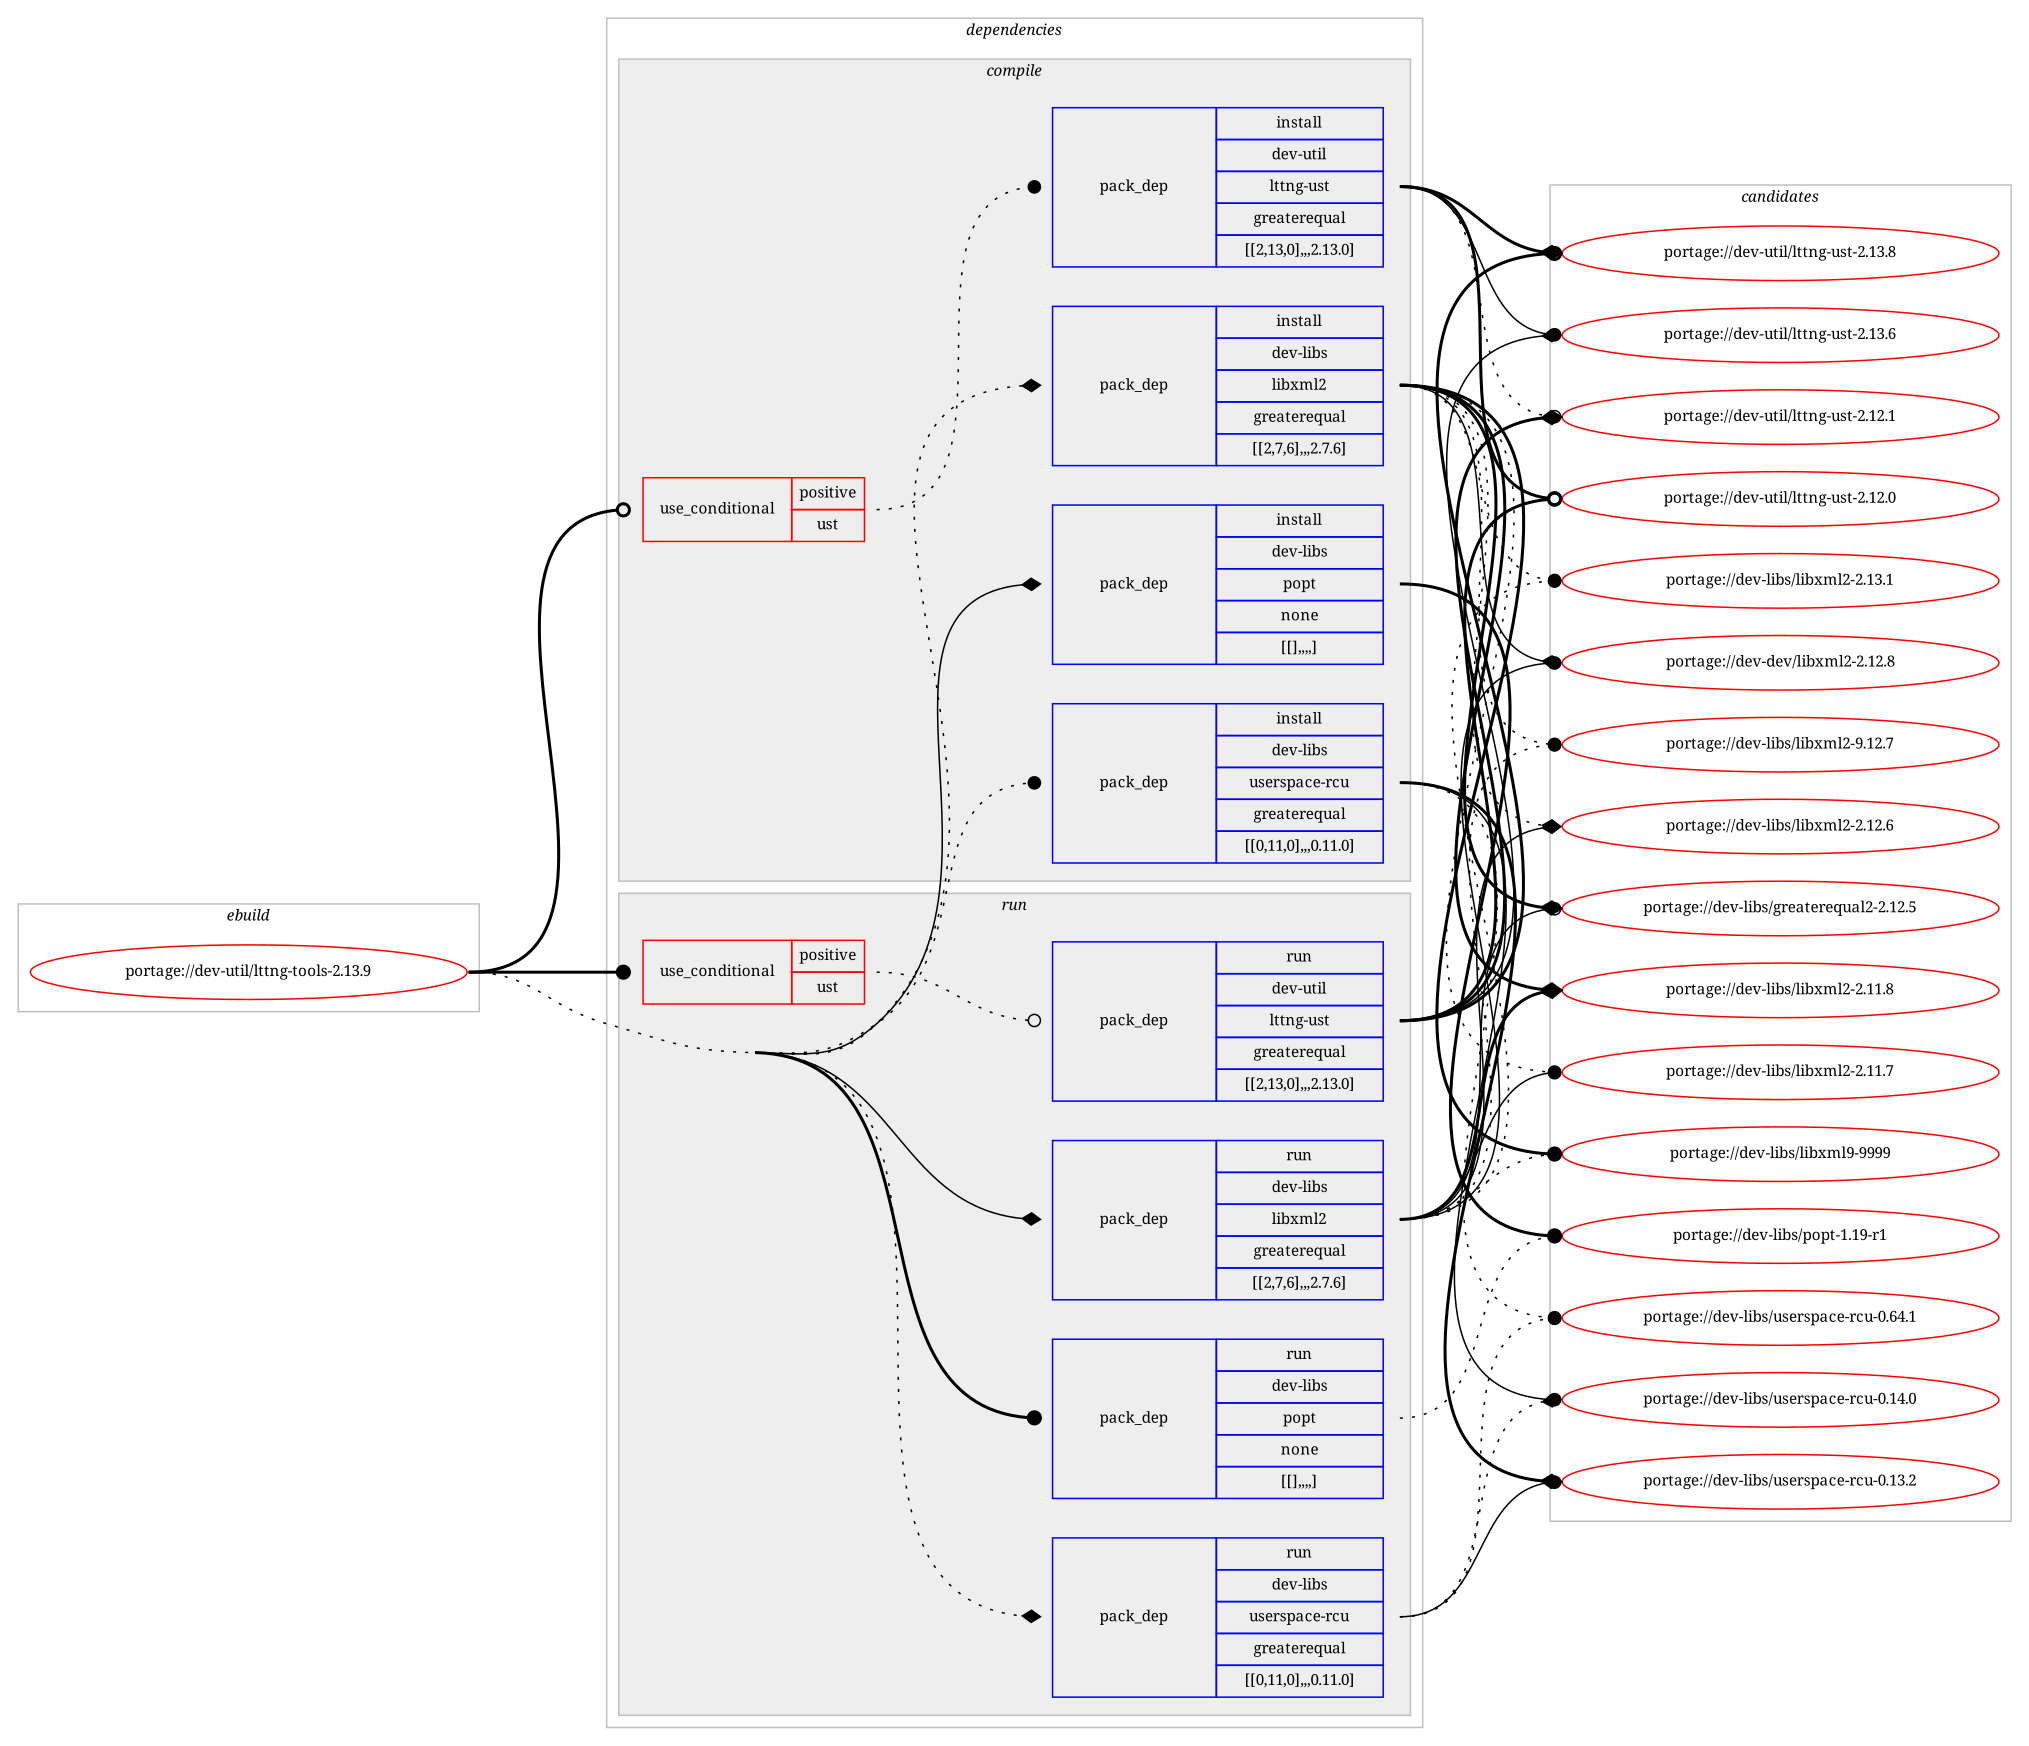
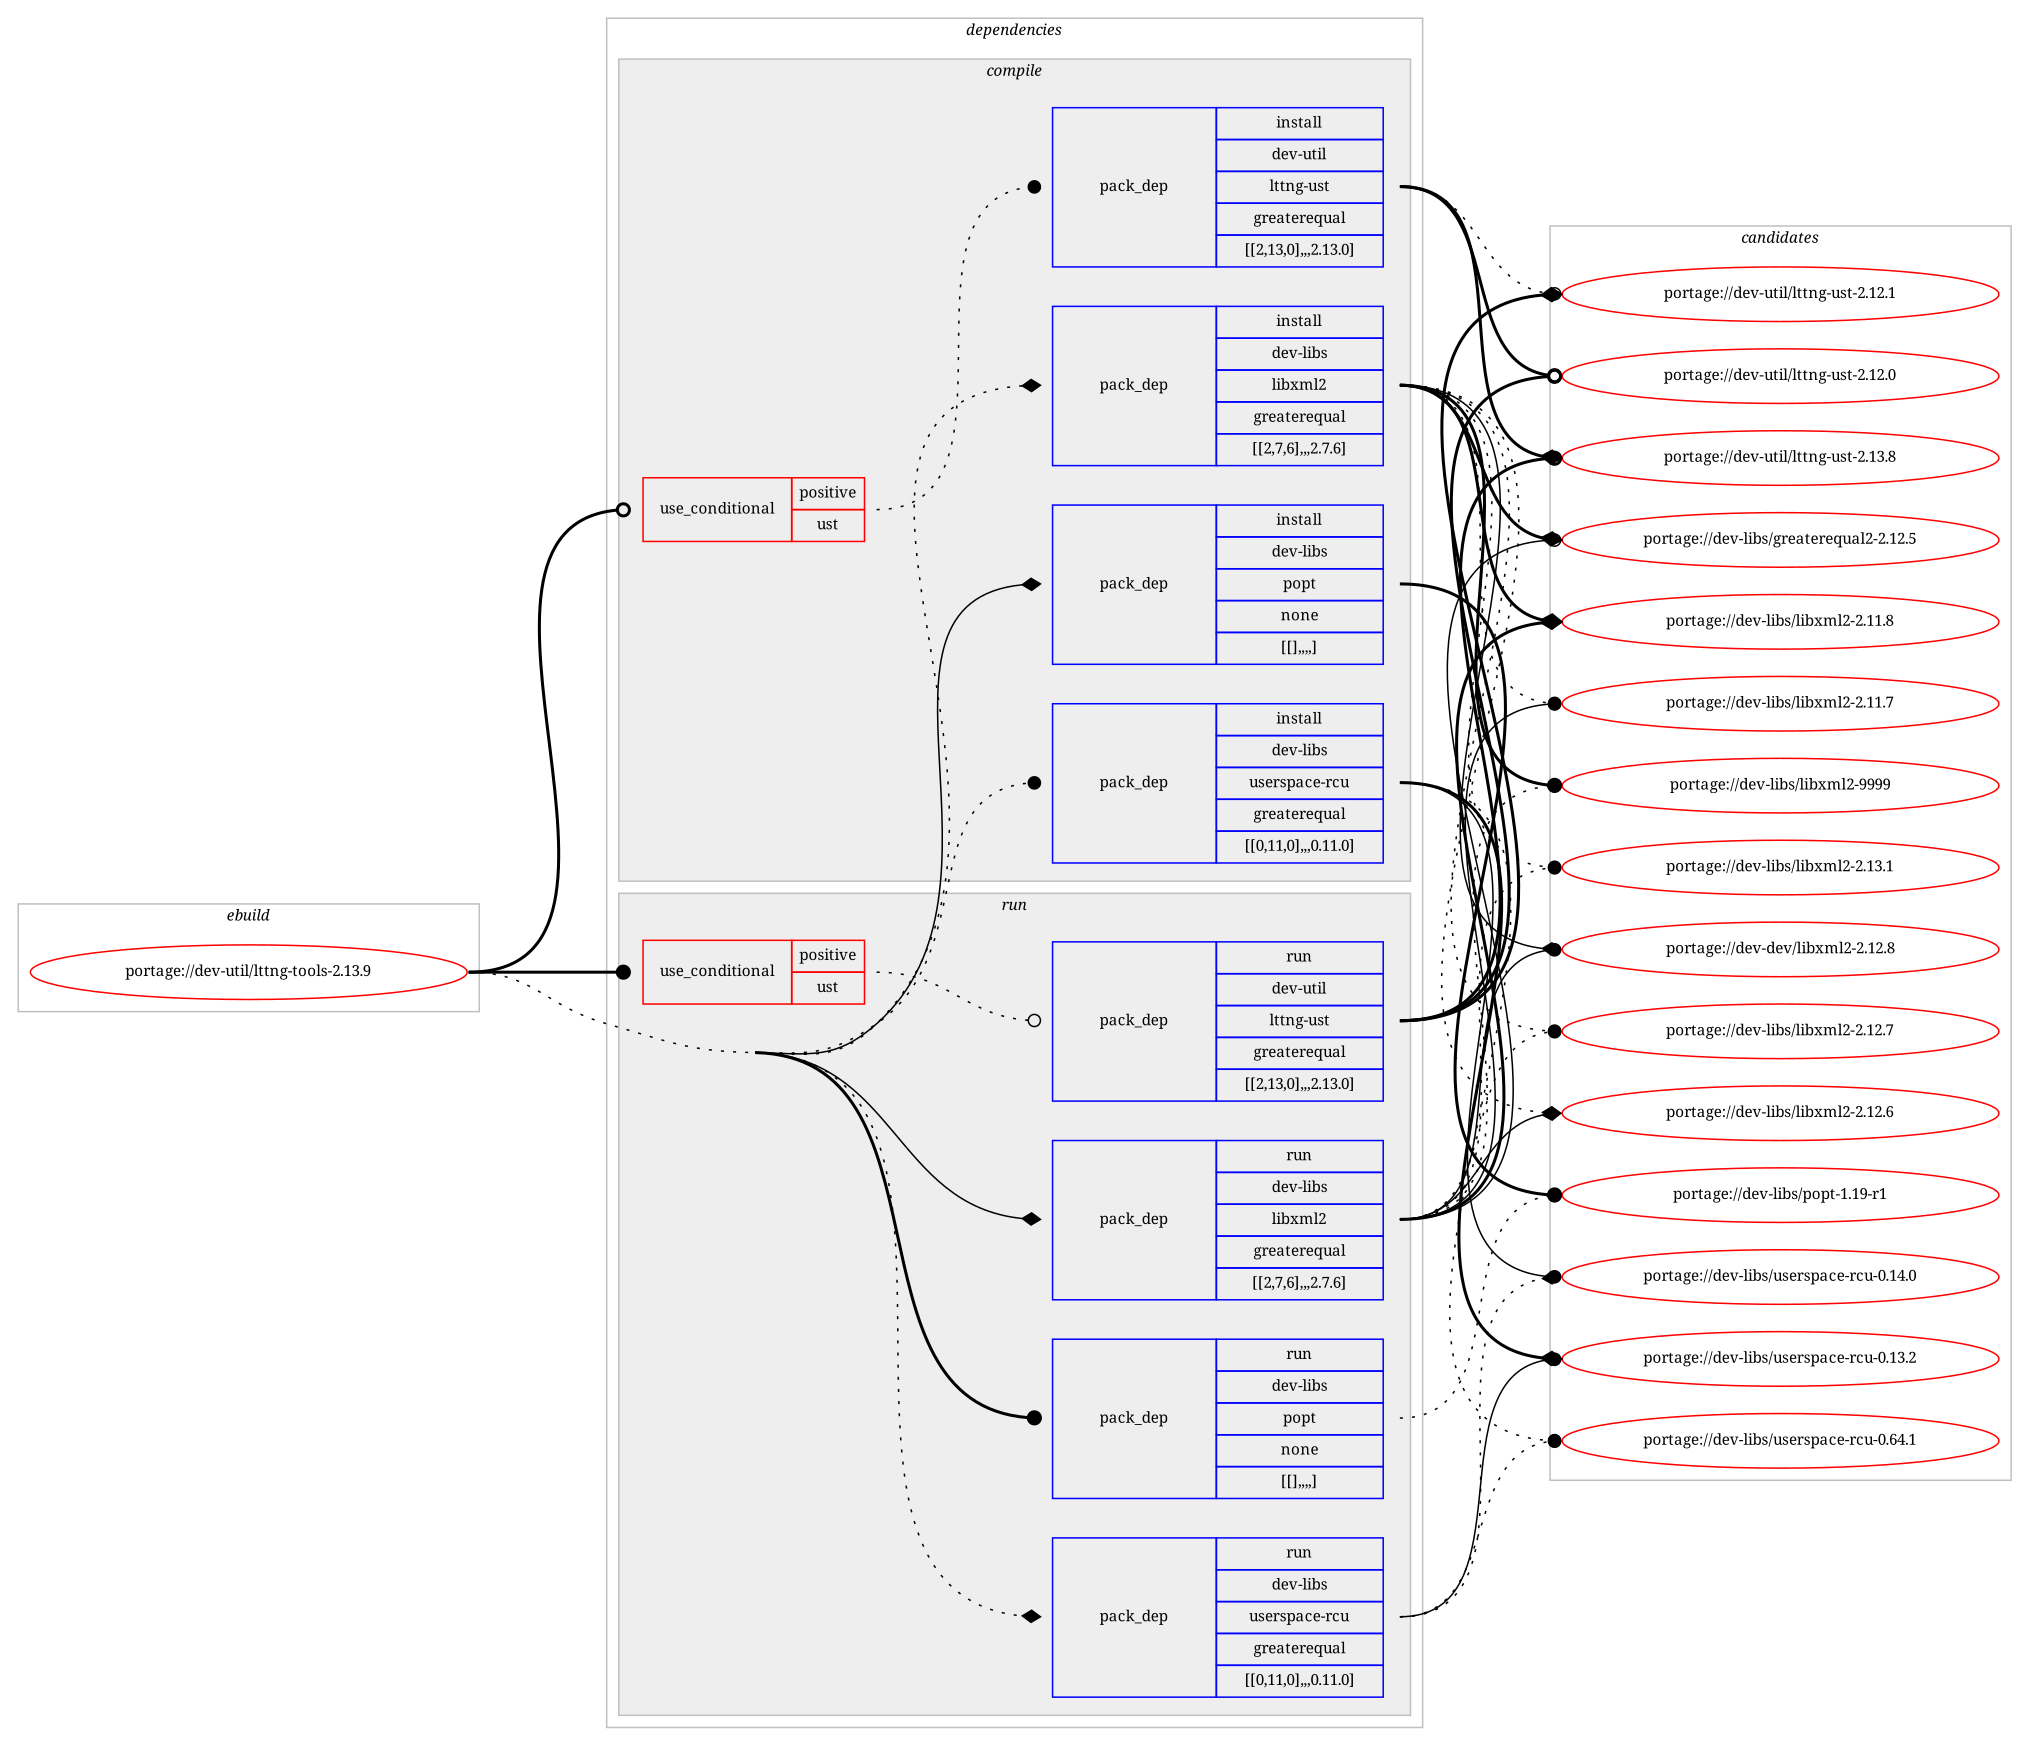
(1781, 335) -> none
(1781, 745) -> (1781, 1031)
(1781, 1154) -> (1781, 786)
